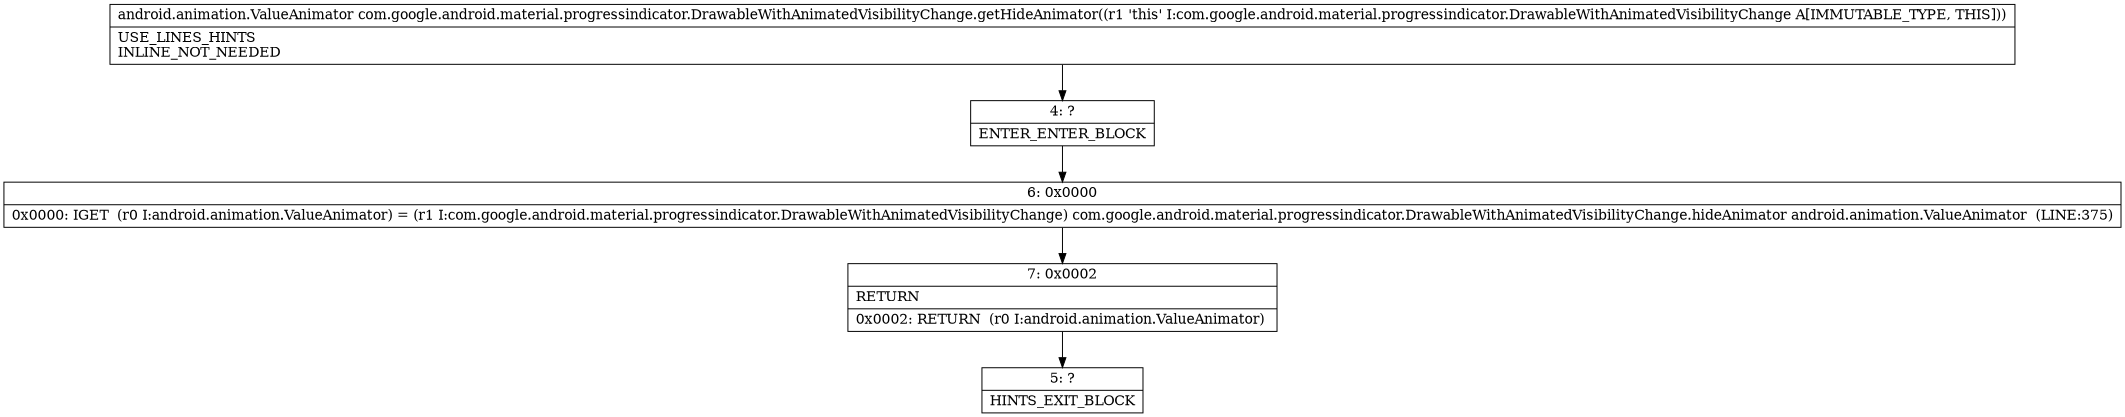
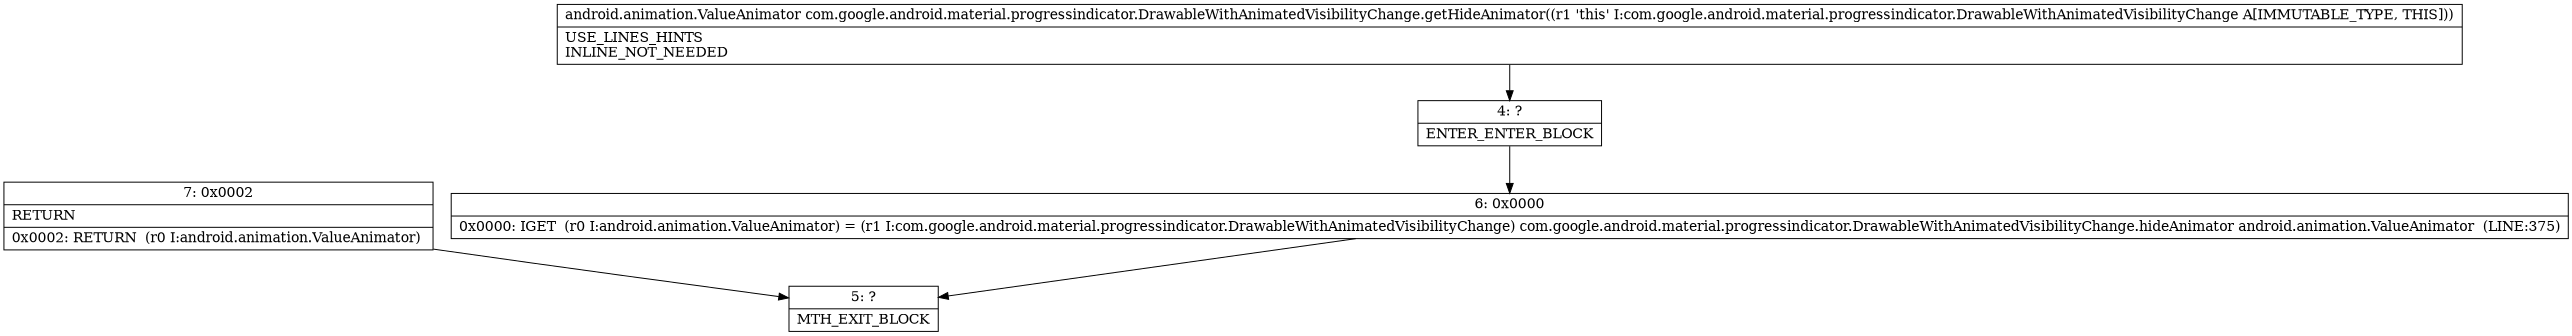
(1062, 241) -> (1152, 267)
(1062, 401) -> (864, 320)
